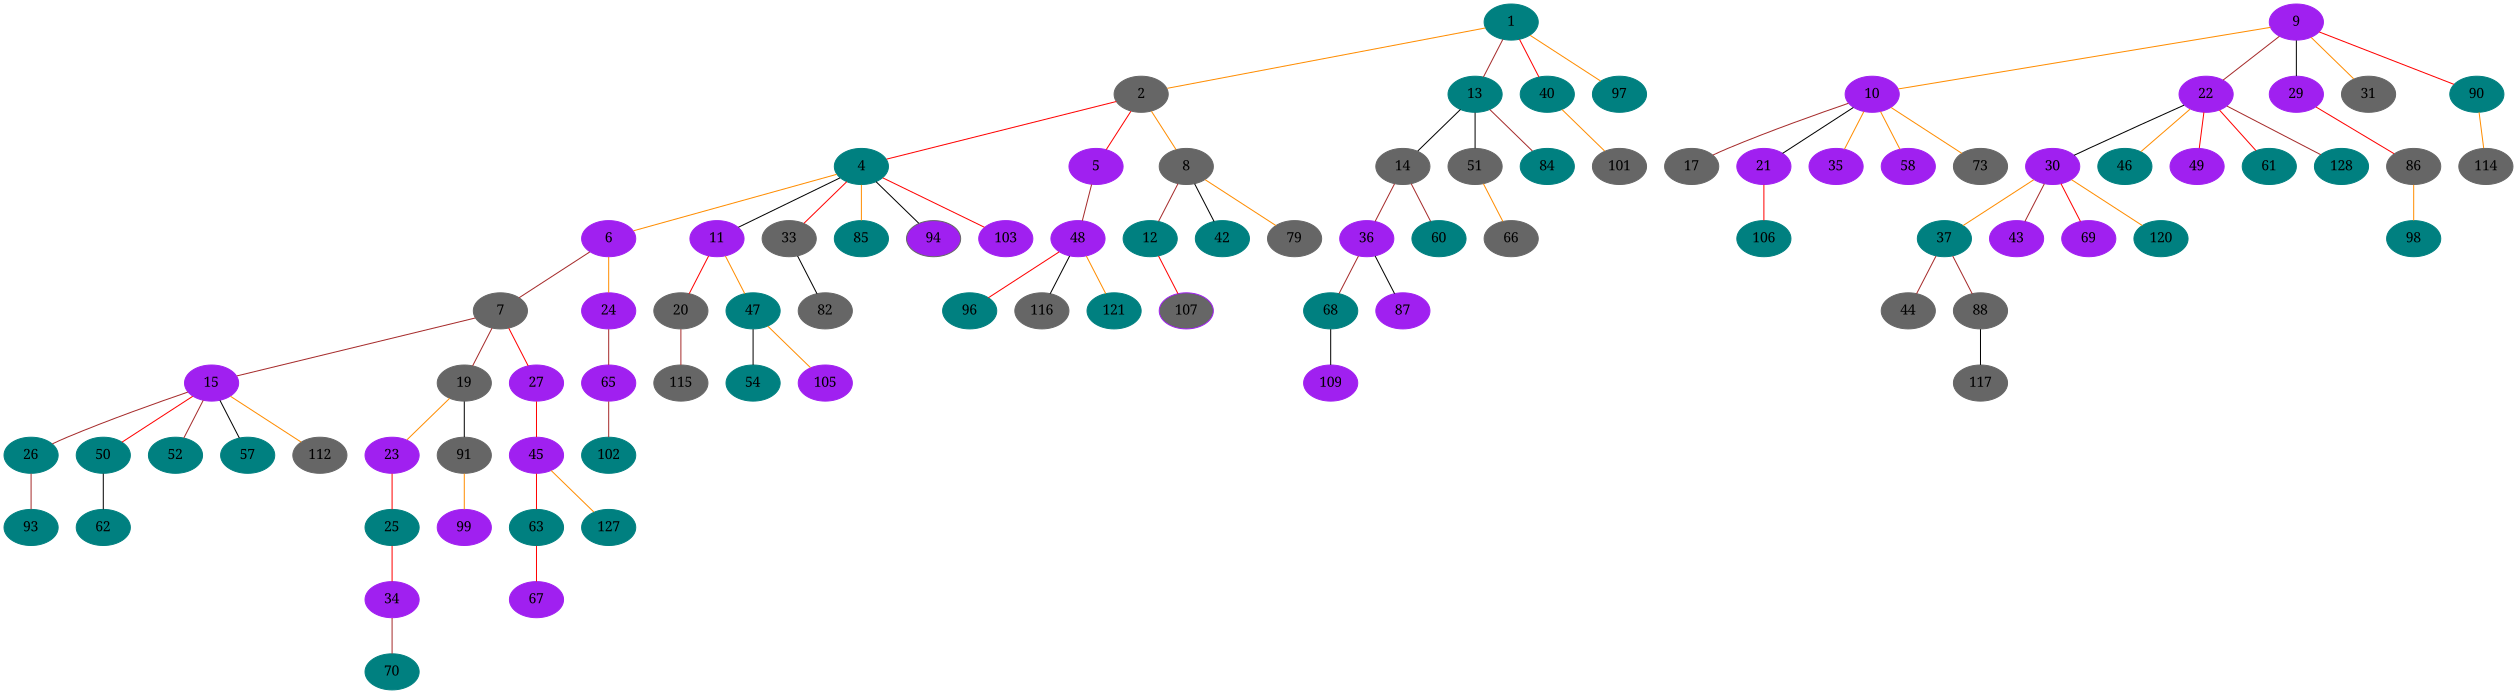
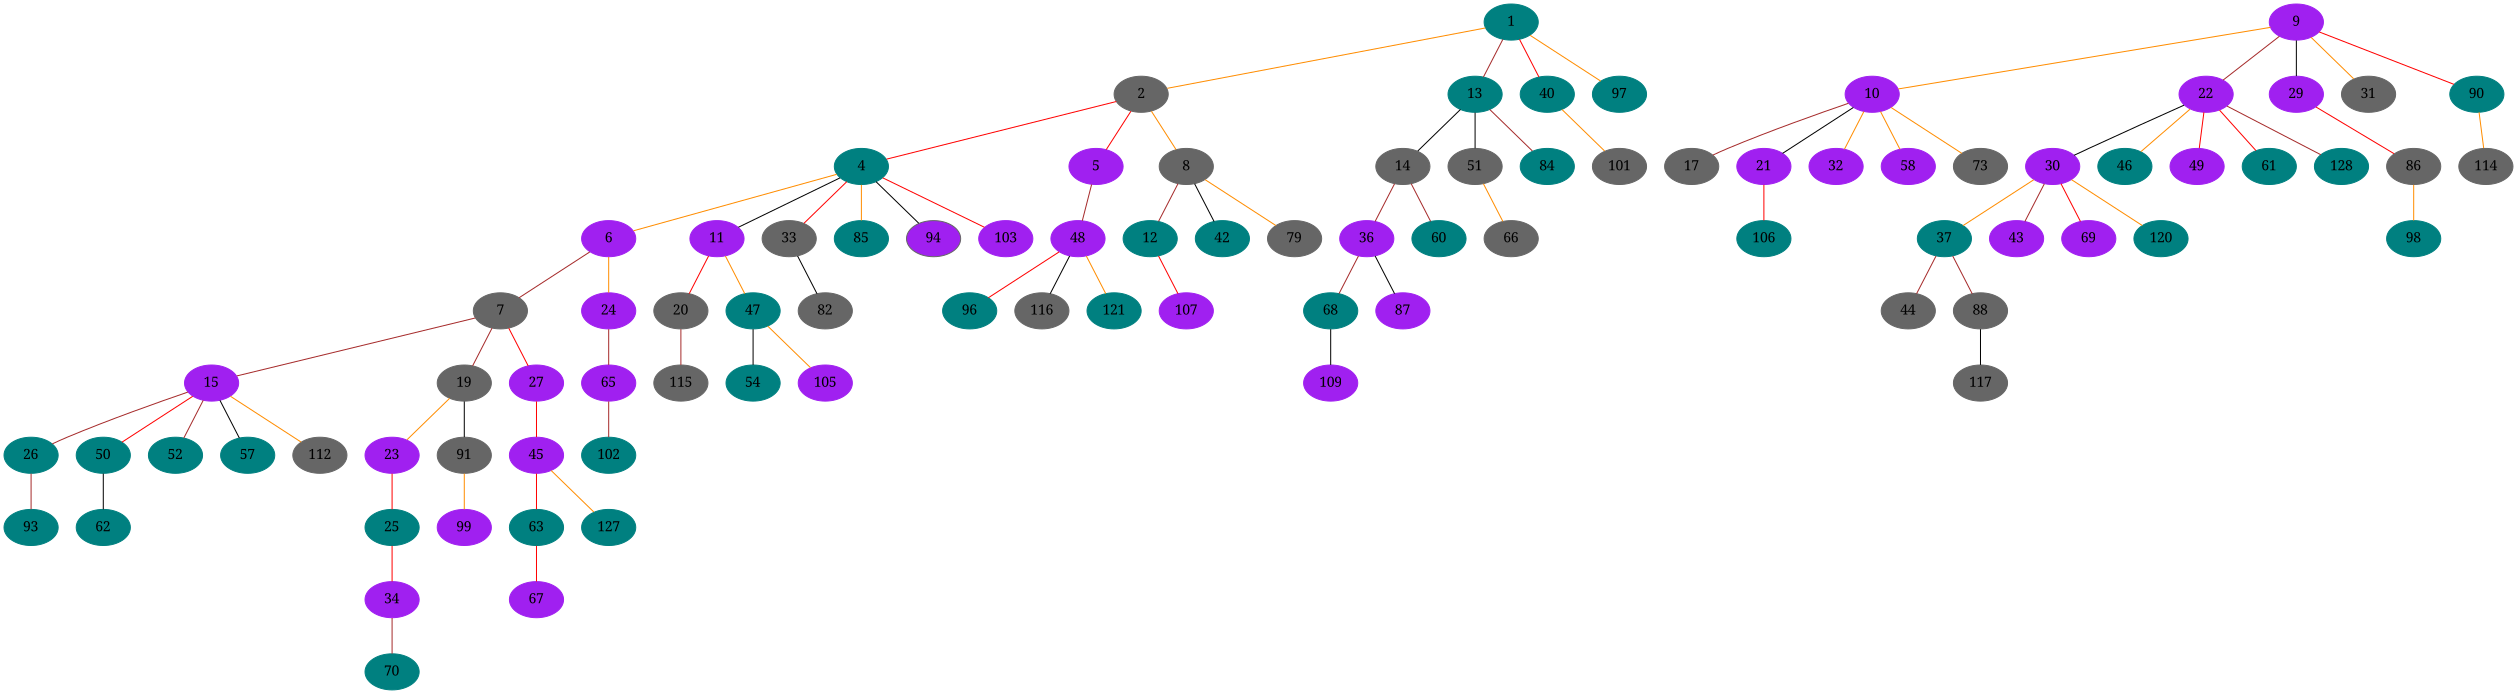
(1836, 166) -> (1836, 166)
(1186, 311) -> (1186, 311)
